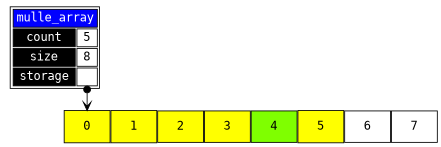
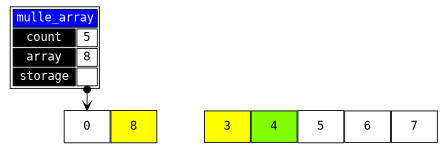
(44, 57) -> (44, 57)
(87, 127) -> (87, 127)
(134, 127) -> (134, 127)
(181, 127) -> none
(321, 127) -> (321, 127)
